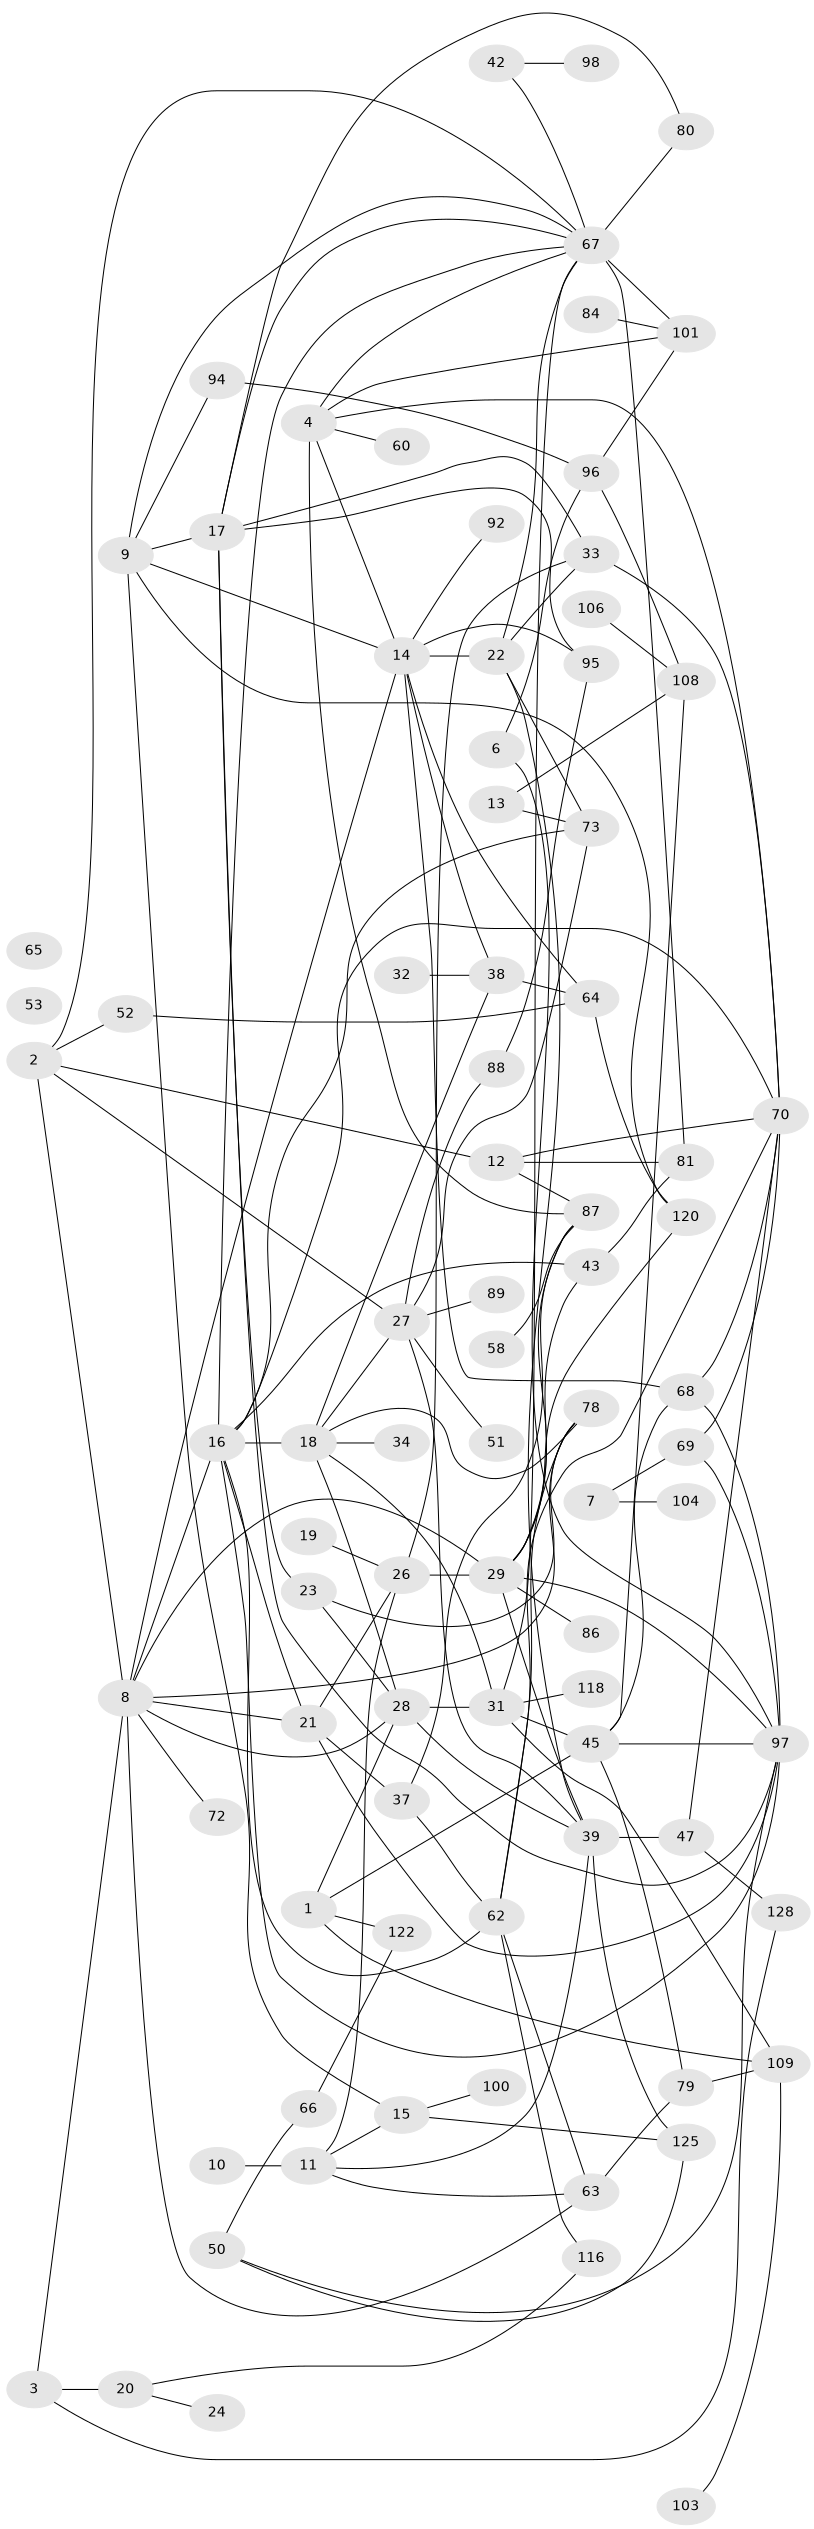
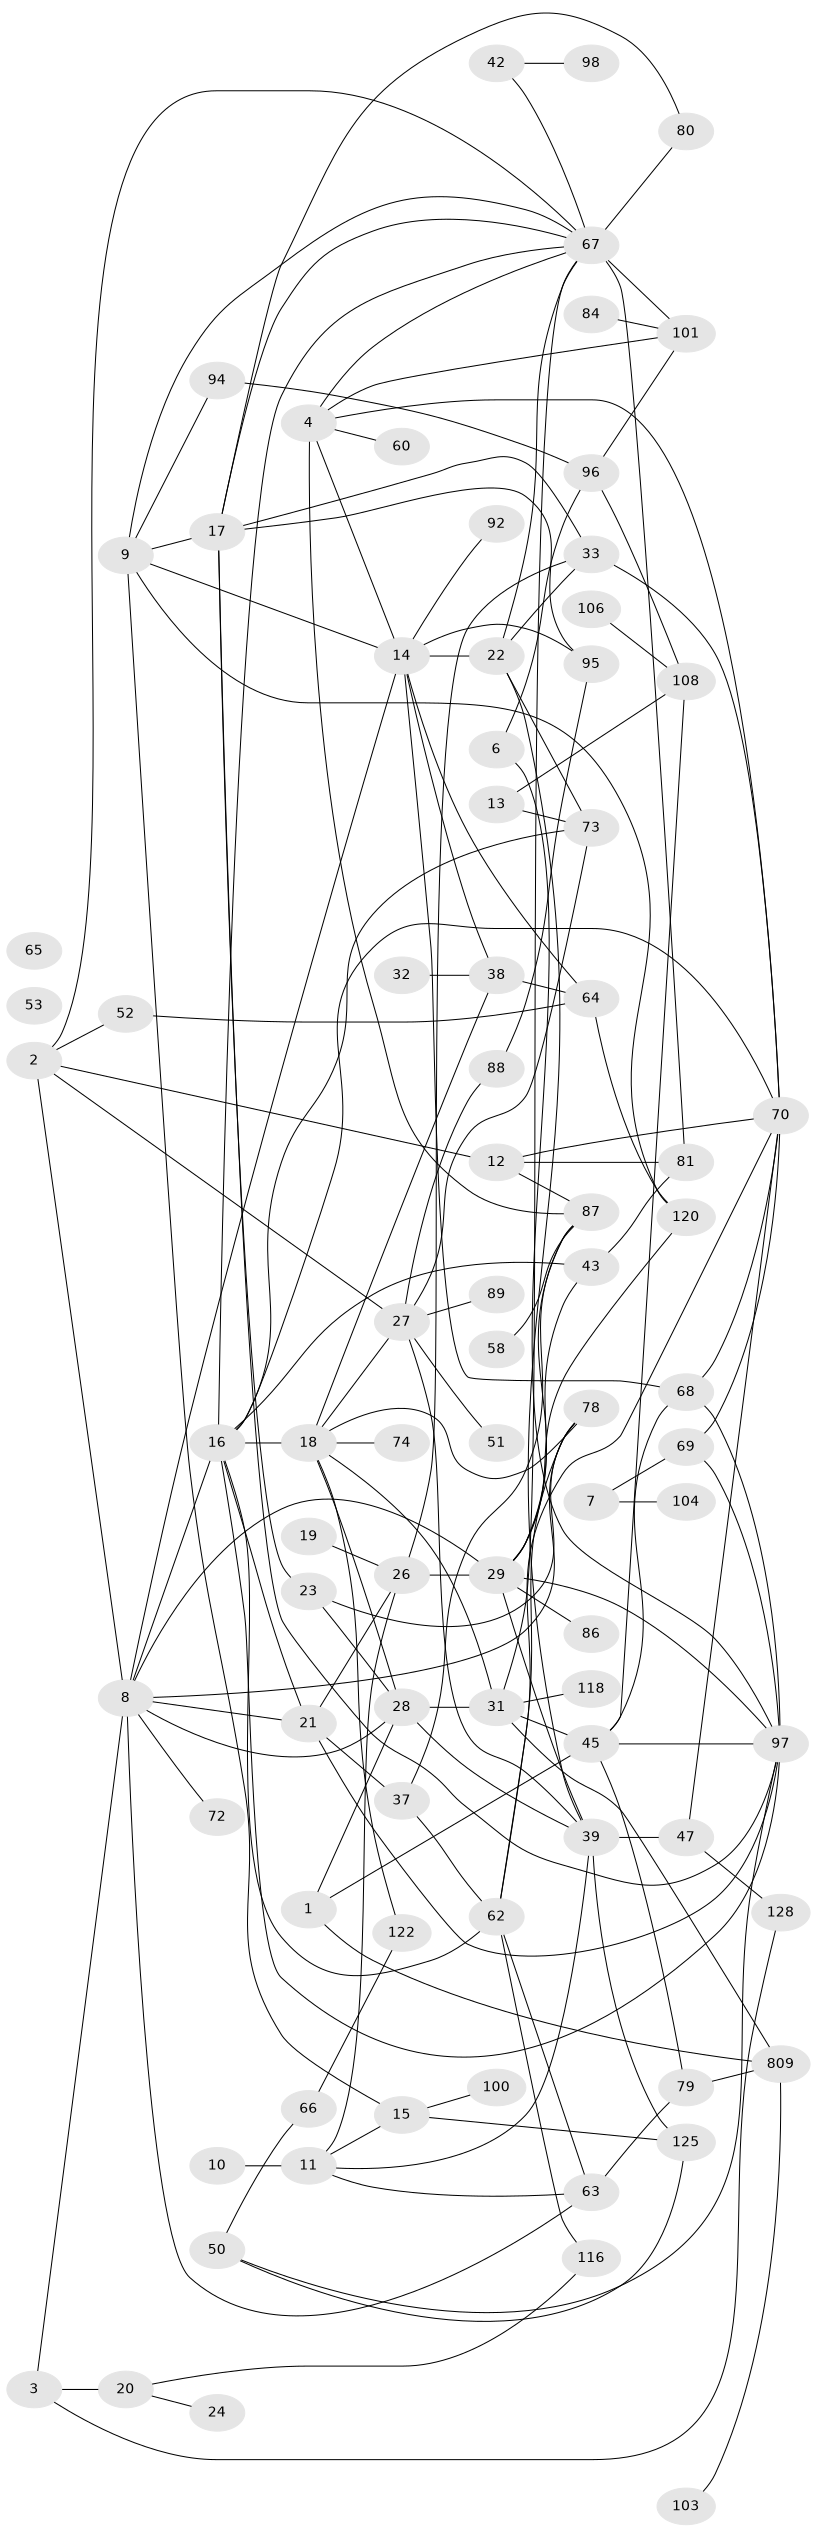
(402, 1443) -> (402, 1443)
(355, 1921) -> (359, 1699)
(781, 2064) -> (781, 2064)
